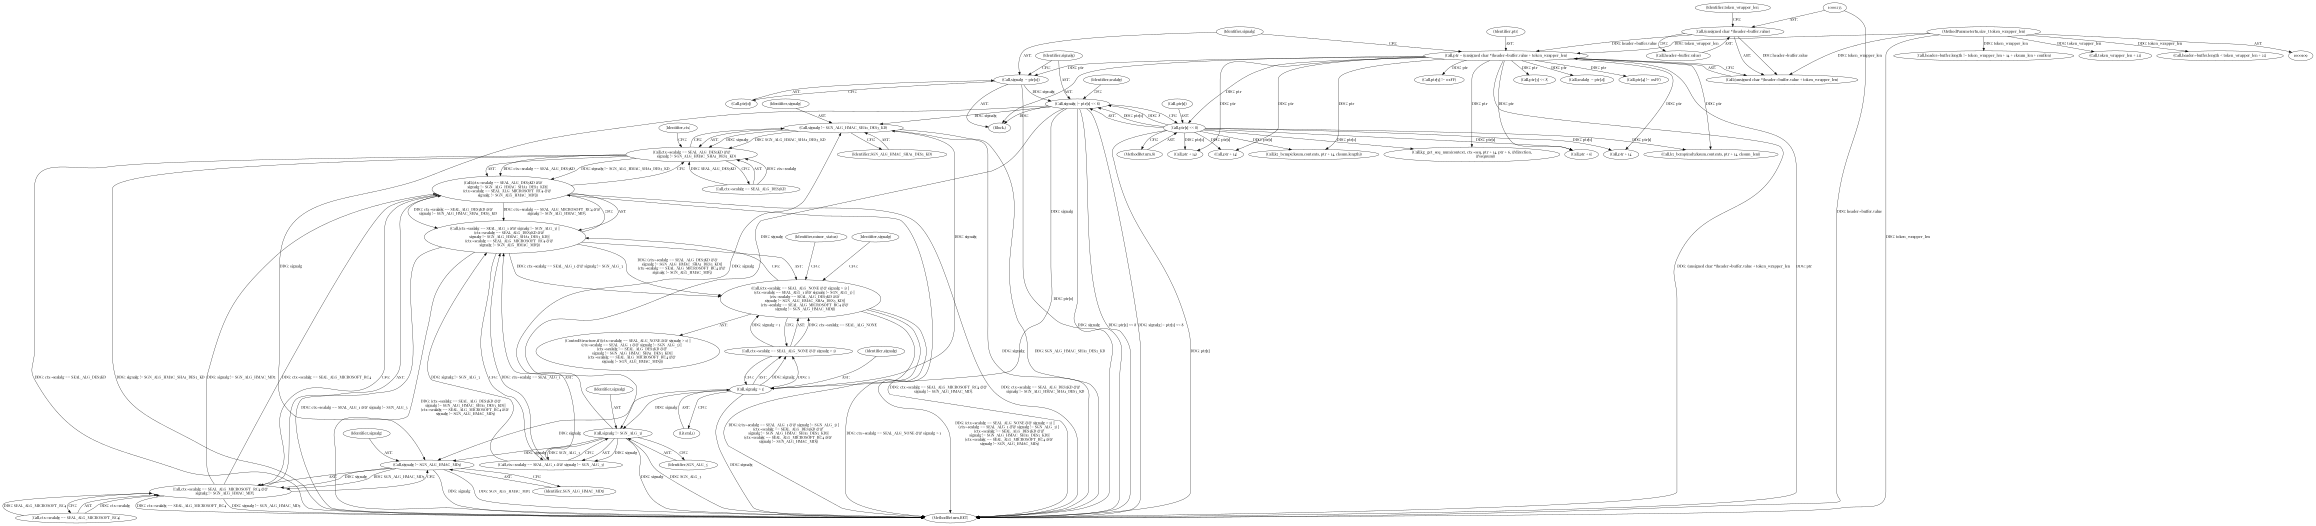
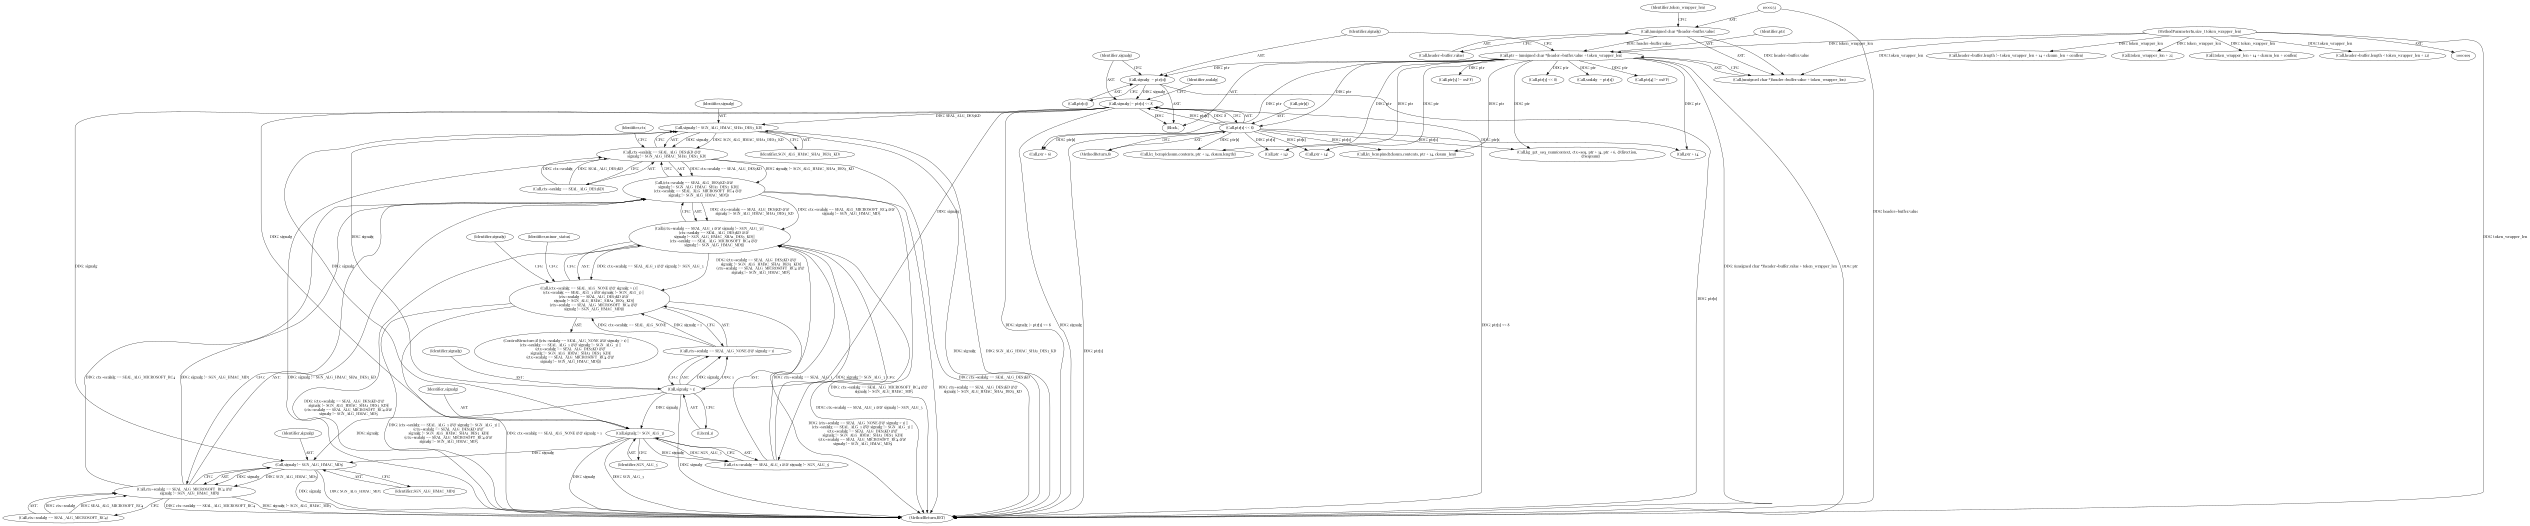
none -> (2252, 56)
(986, 116) -> (958, 116)
